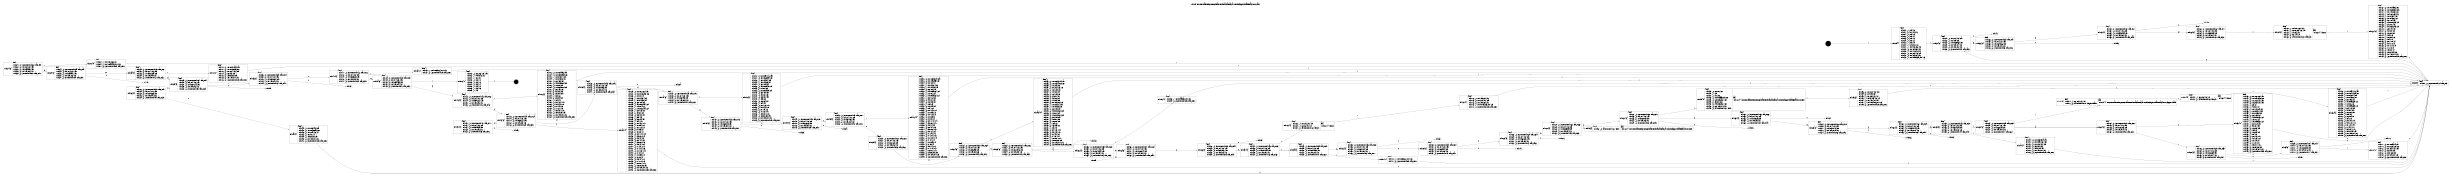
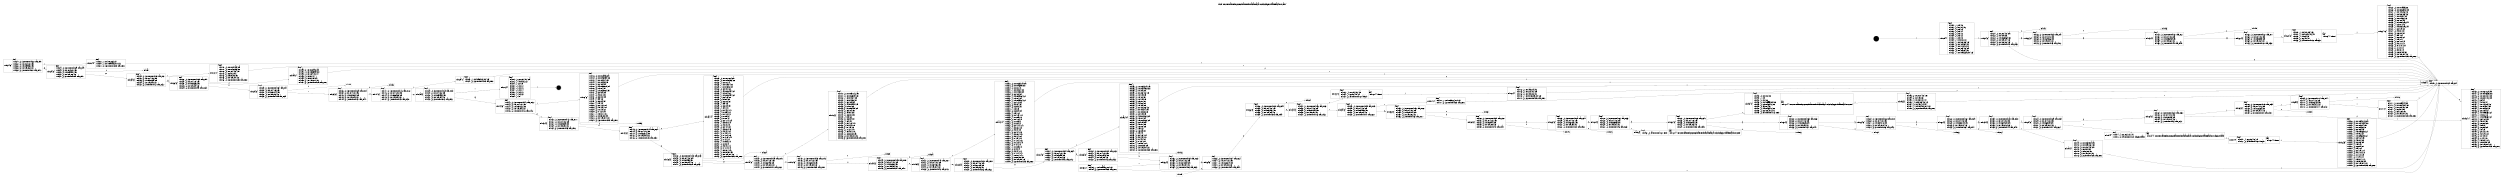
(167, 79) -> (167, 82)
(494, 110) -> (537, 115)
(1143, 125) -> (1138, 166)
(2360, 140) -> (2451, 93)
